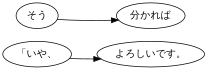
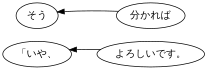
(84, 20) -> (91, 11)
(81, 59) -> (89, 49)
